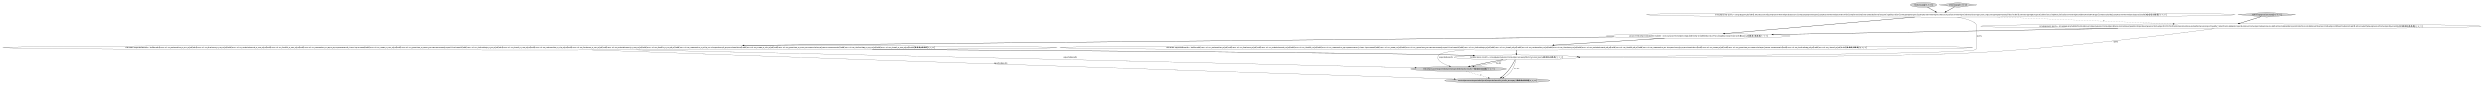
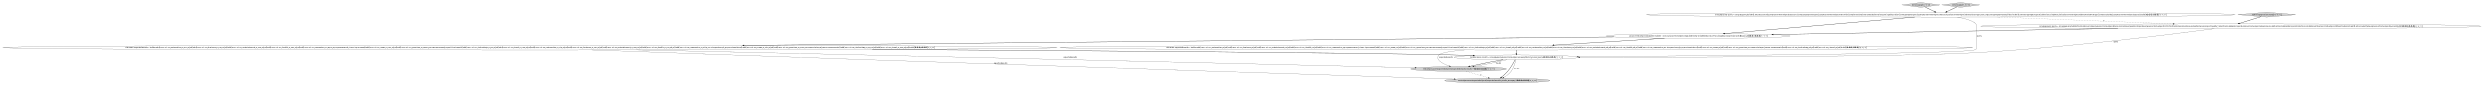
(1924, 5) -> (1921, 5)
